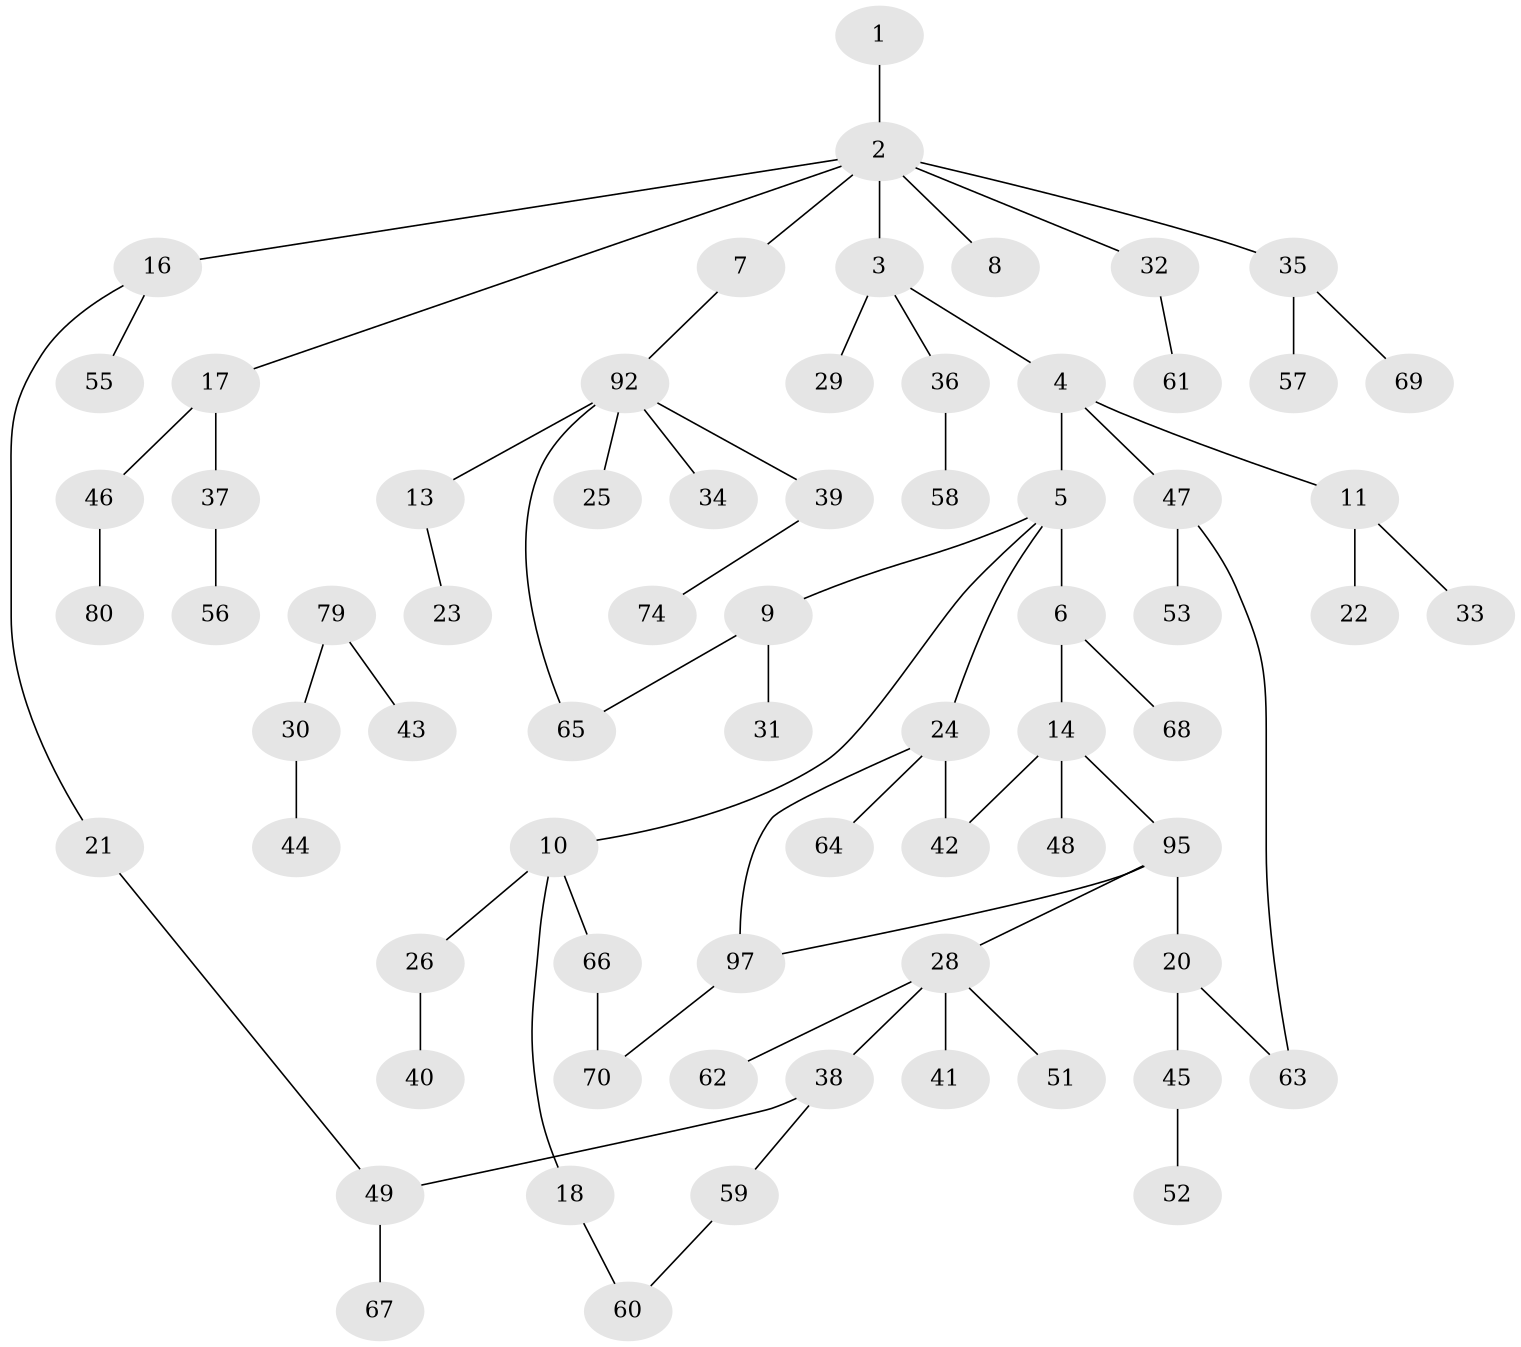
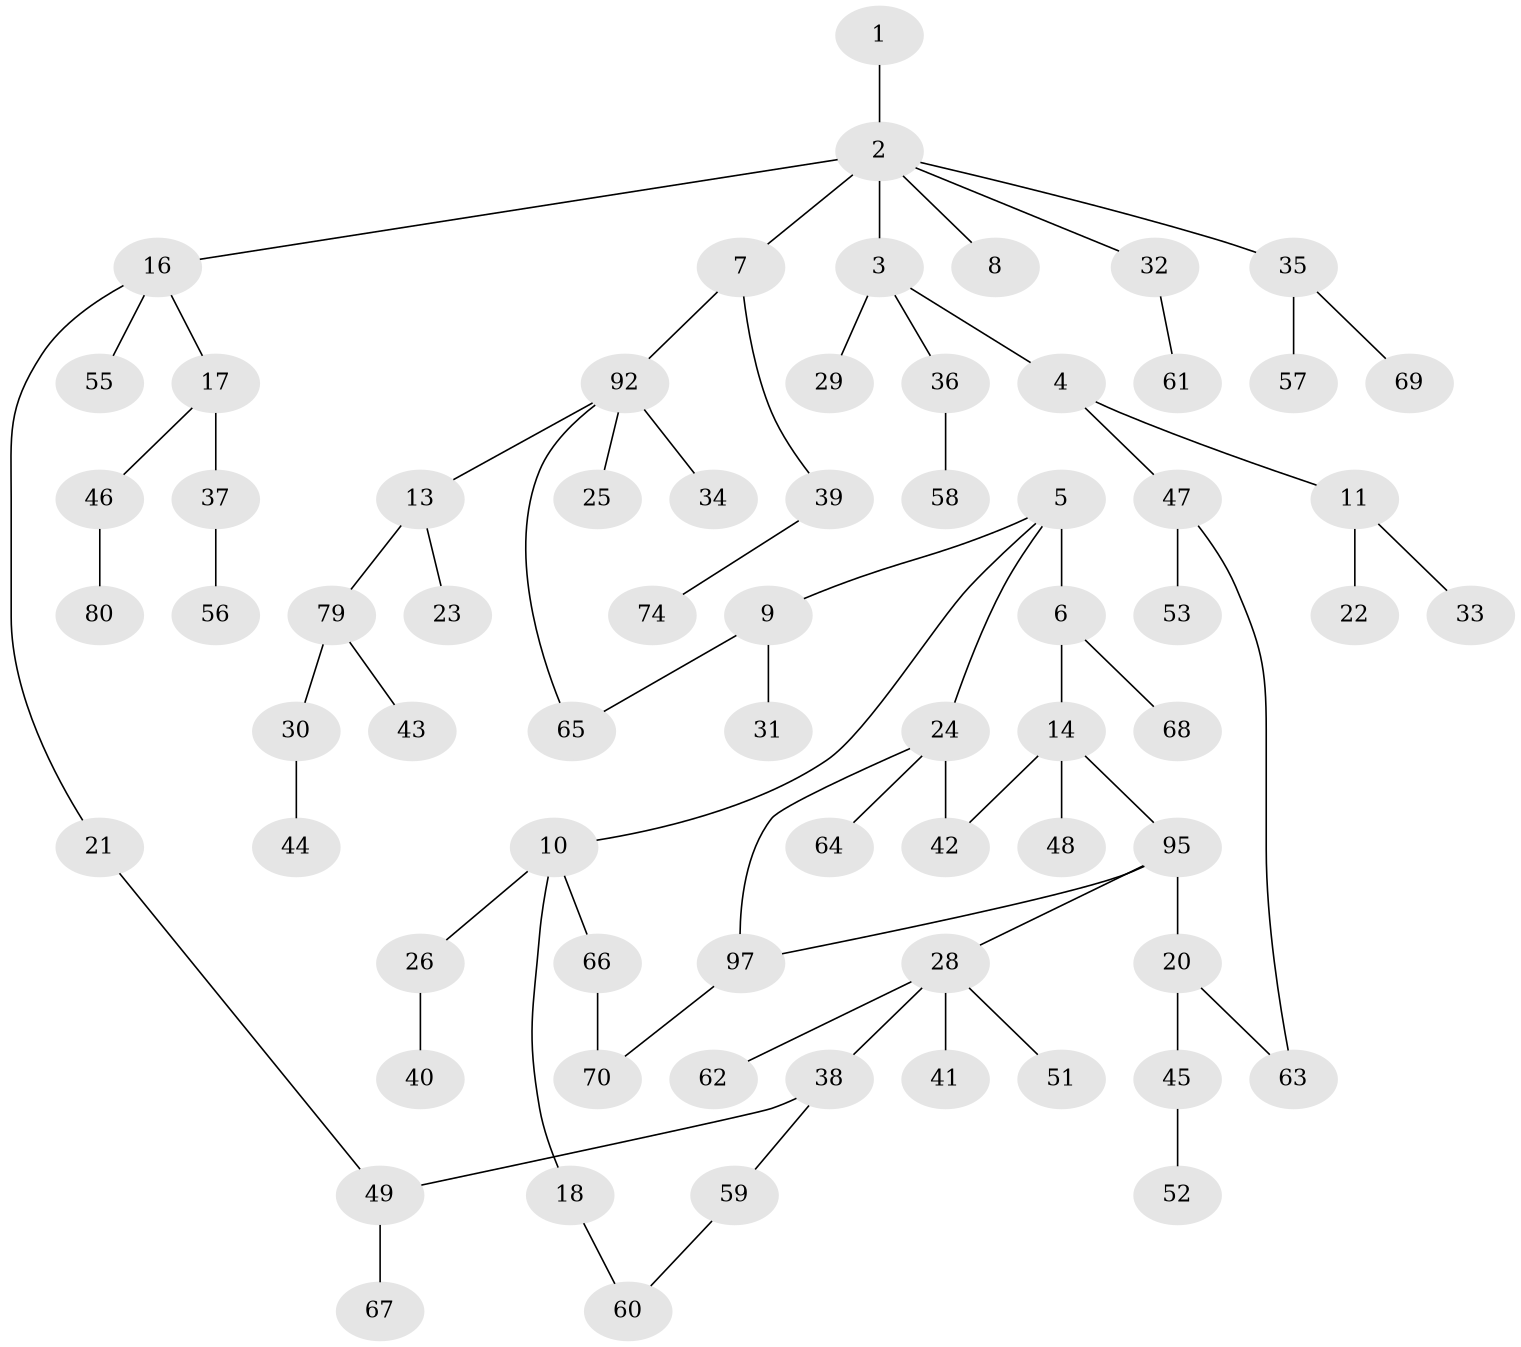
(548, 267) -> (187, 326)
(727, 441) -> (763, 390)
(1062, 442) -> none
none -> (376, 557)
